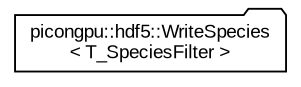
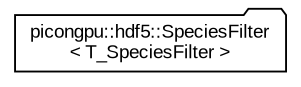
(151, 43) -> (151, 43)
